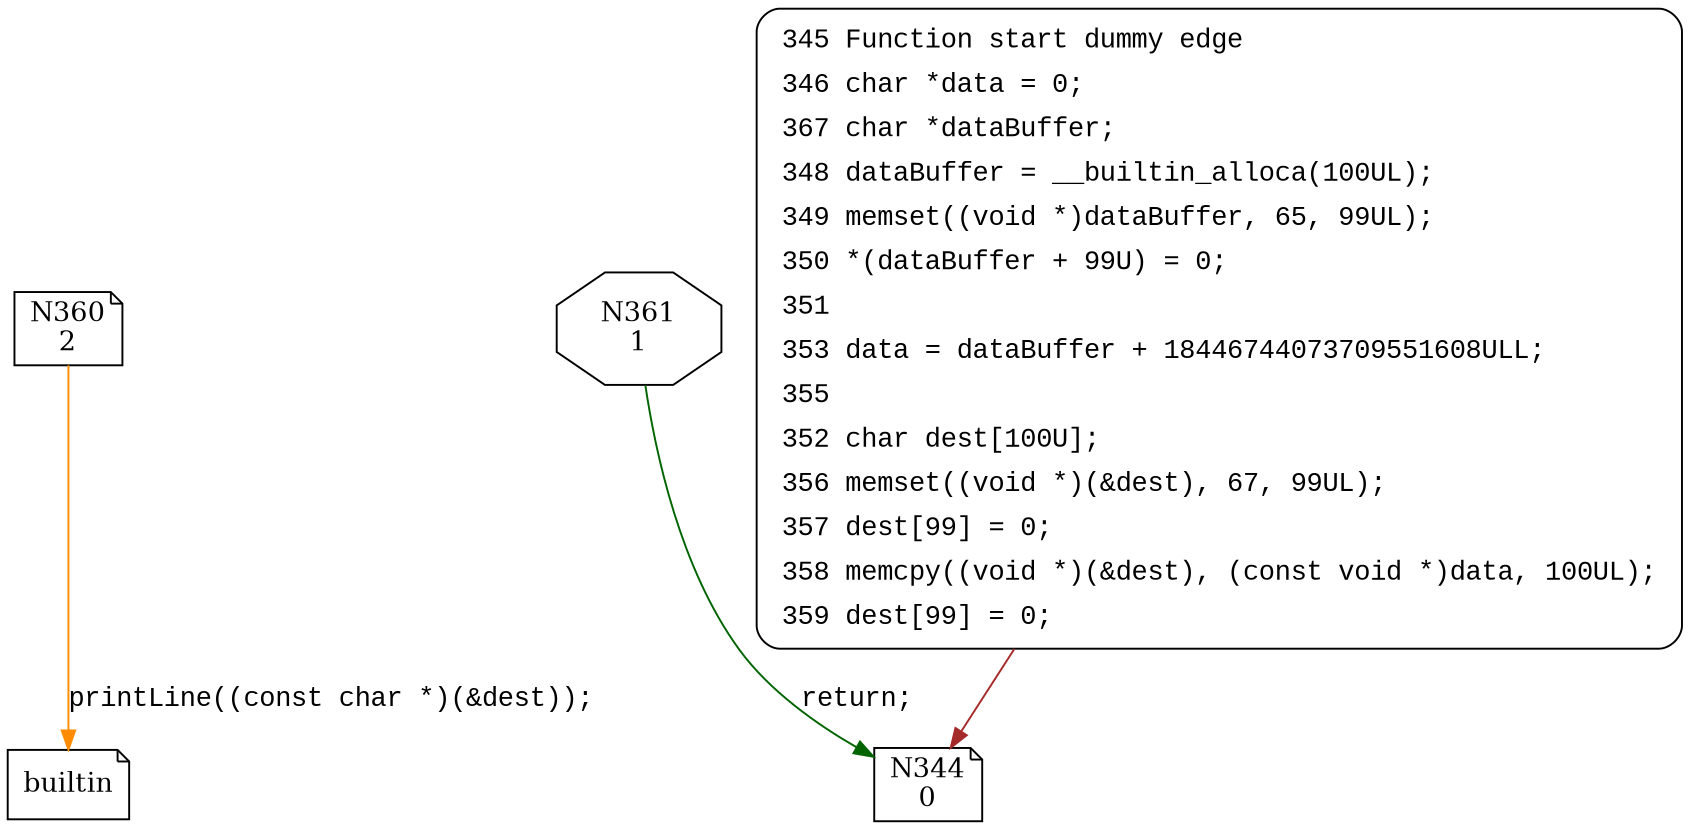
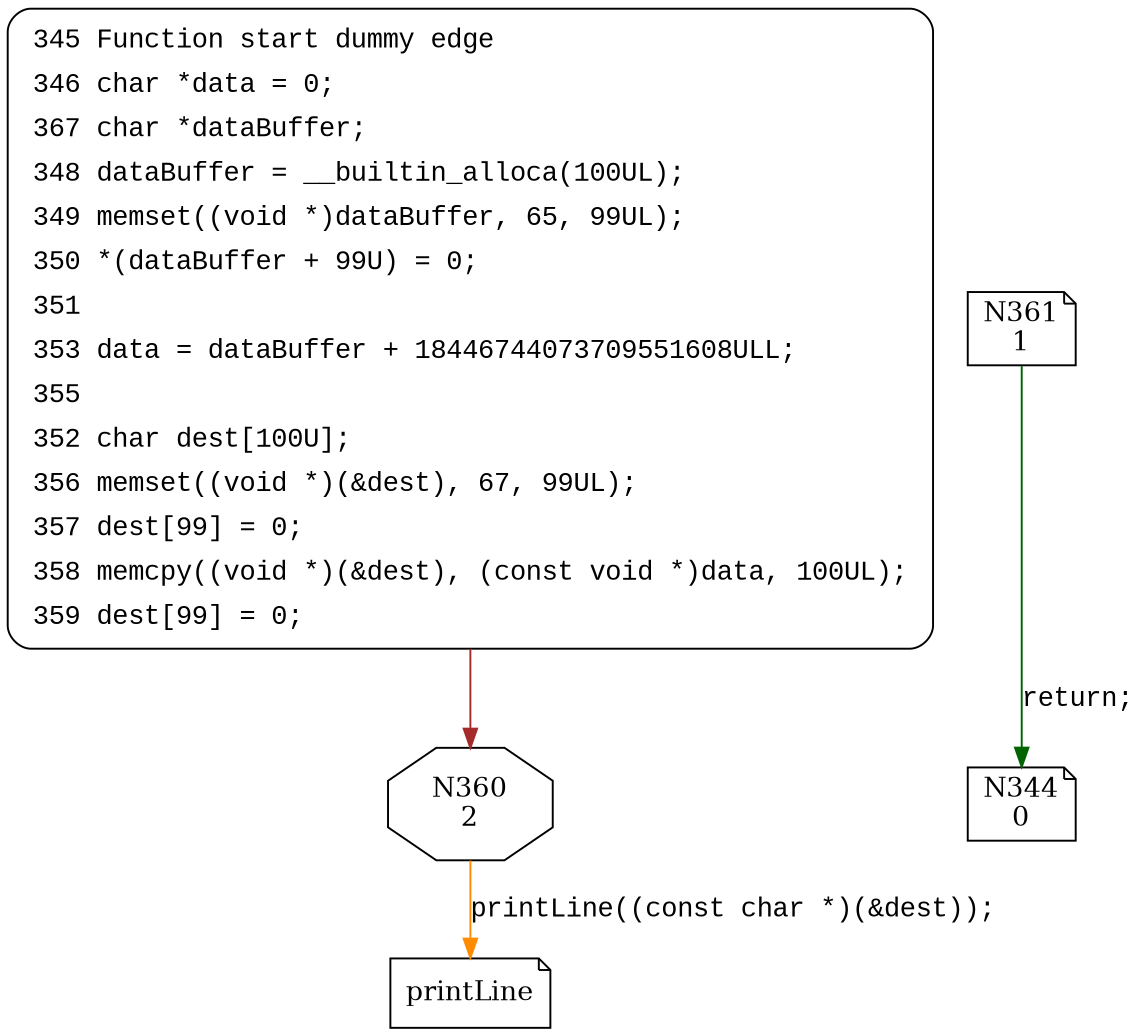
(68, 329) -> (470, 804)
(639, 329) -> (1022, 329)
(988, 690) -> (470, 688)
(68, 785) -> (470, 993)
